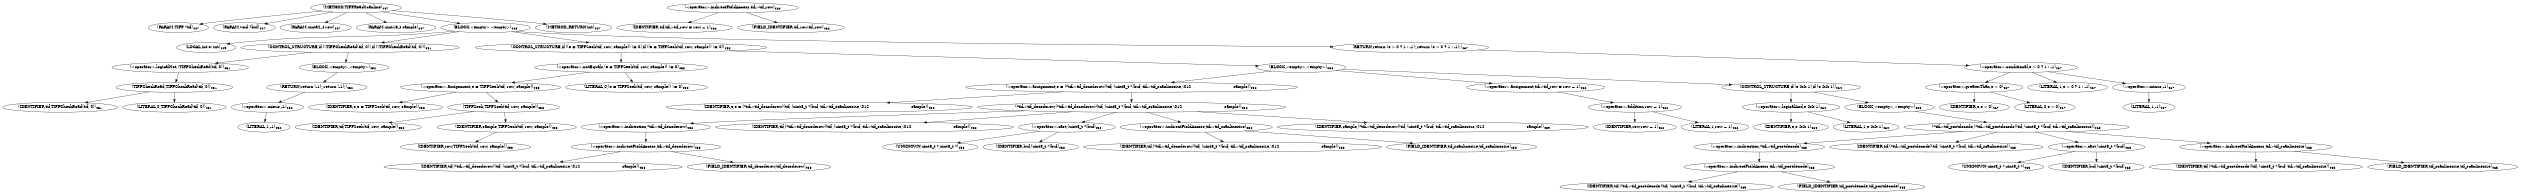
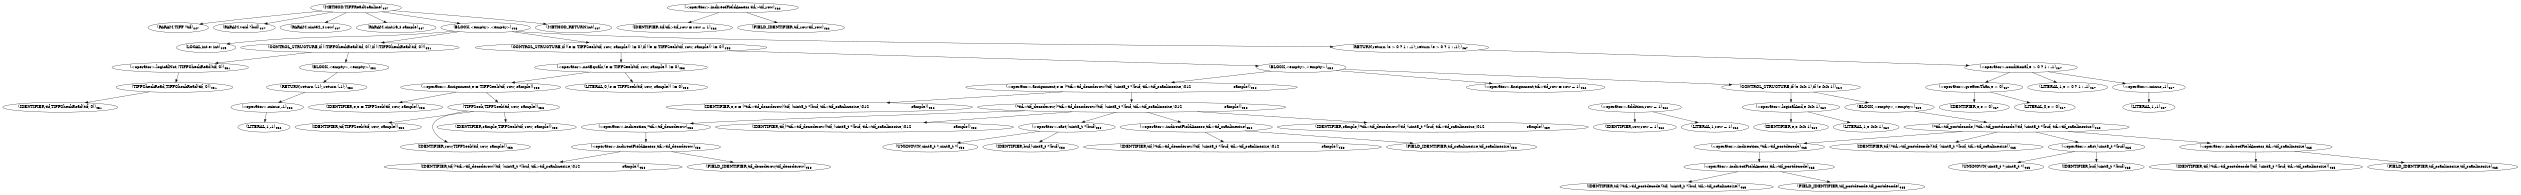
(1585, 97) -> none
(174, 107) -> none
(487, 136) -> (439, 119)
